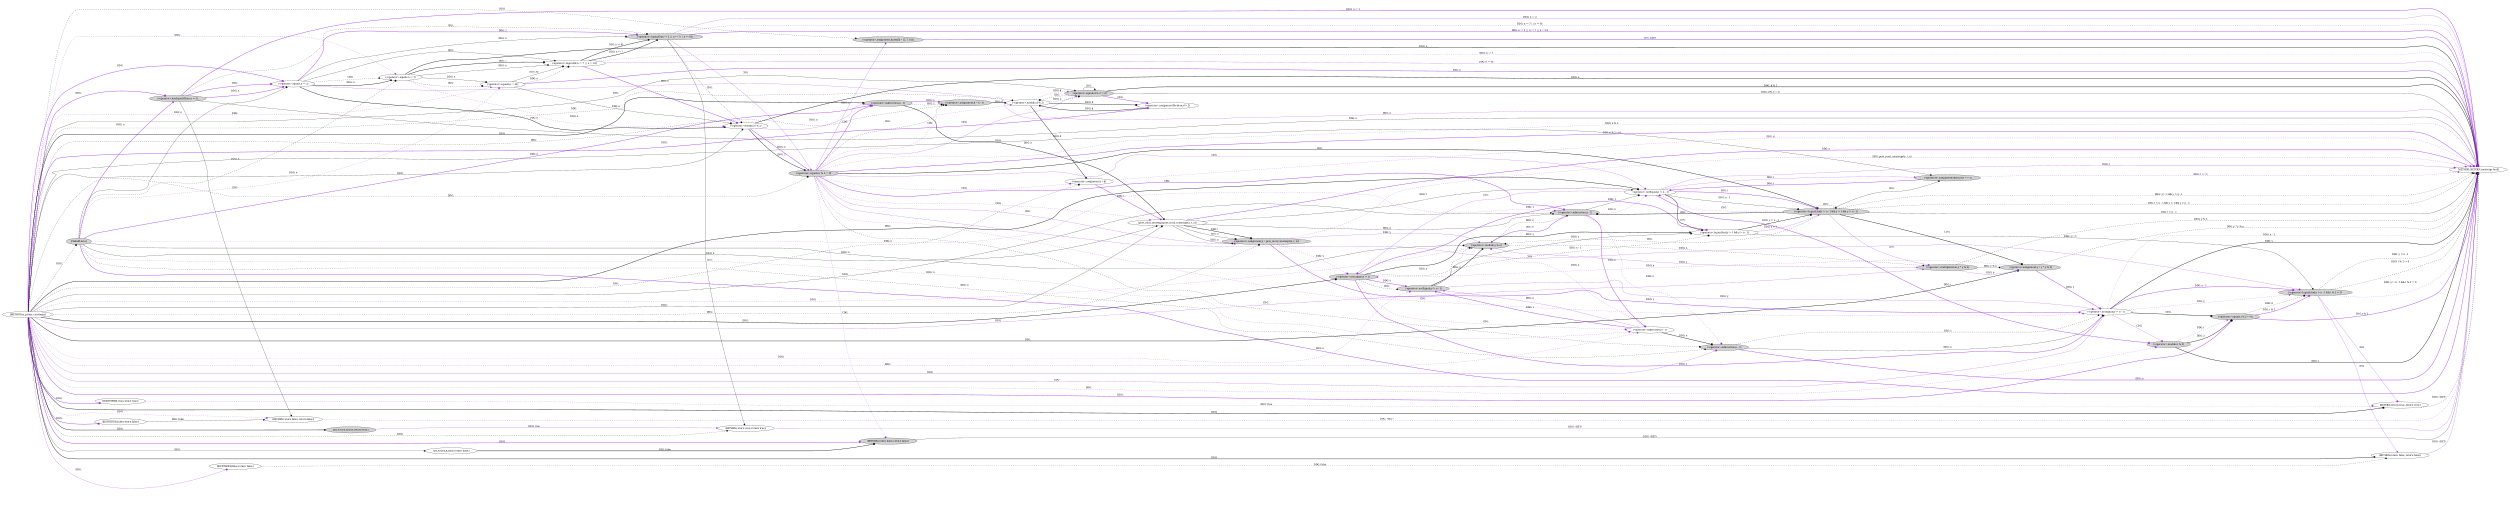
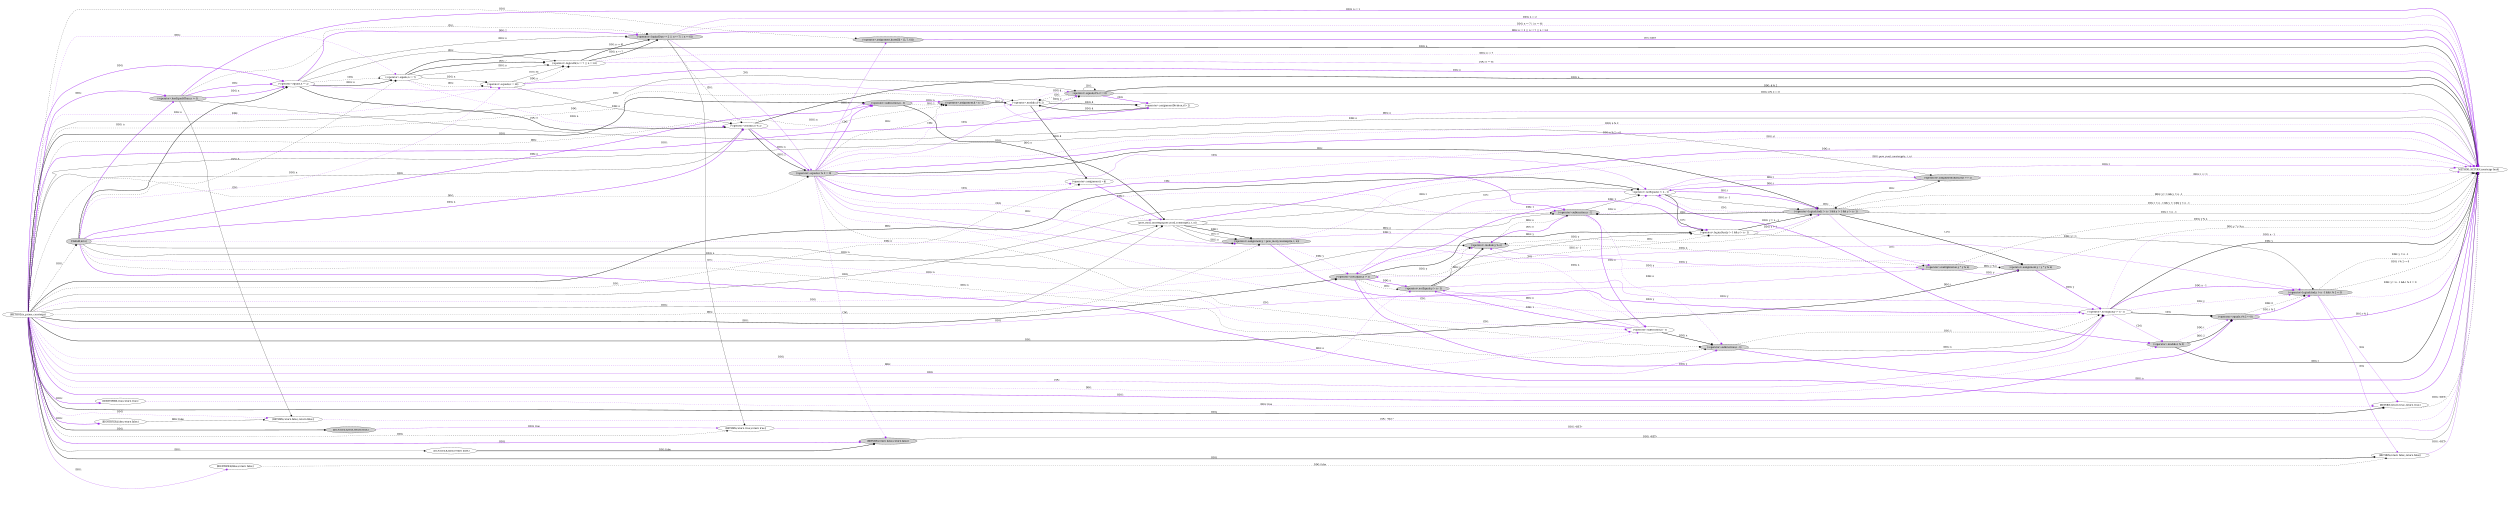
(659, 94) -> (424, 210)
(163, 160) -> (163, 160)
